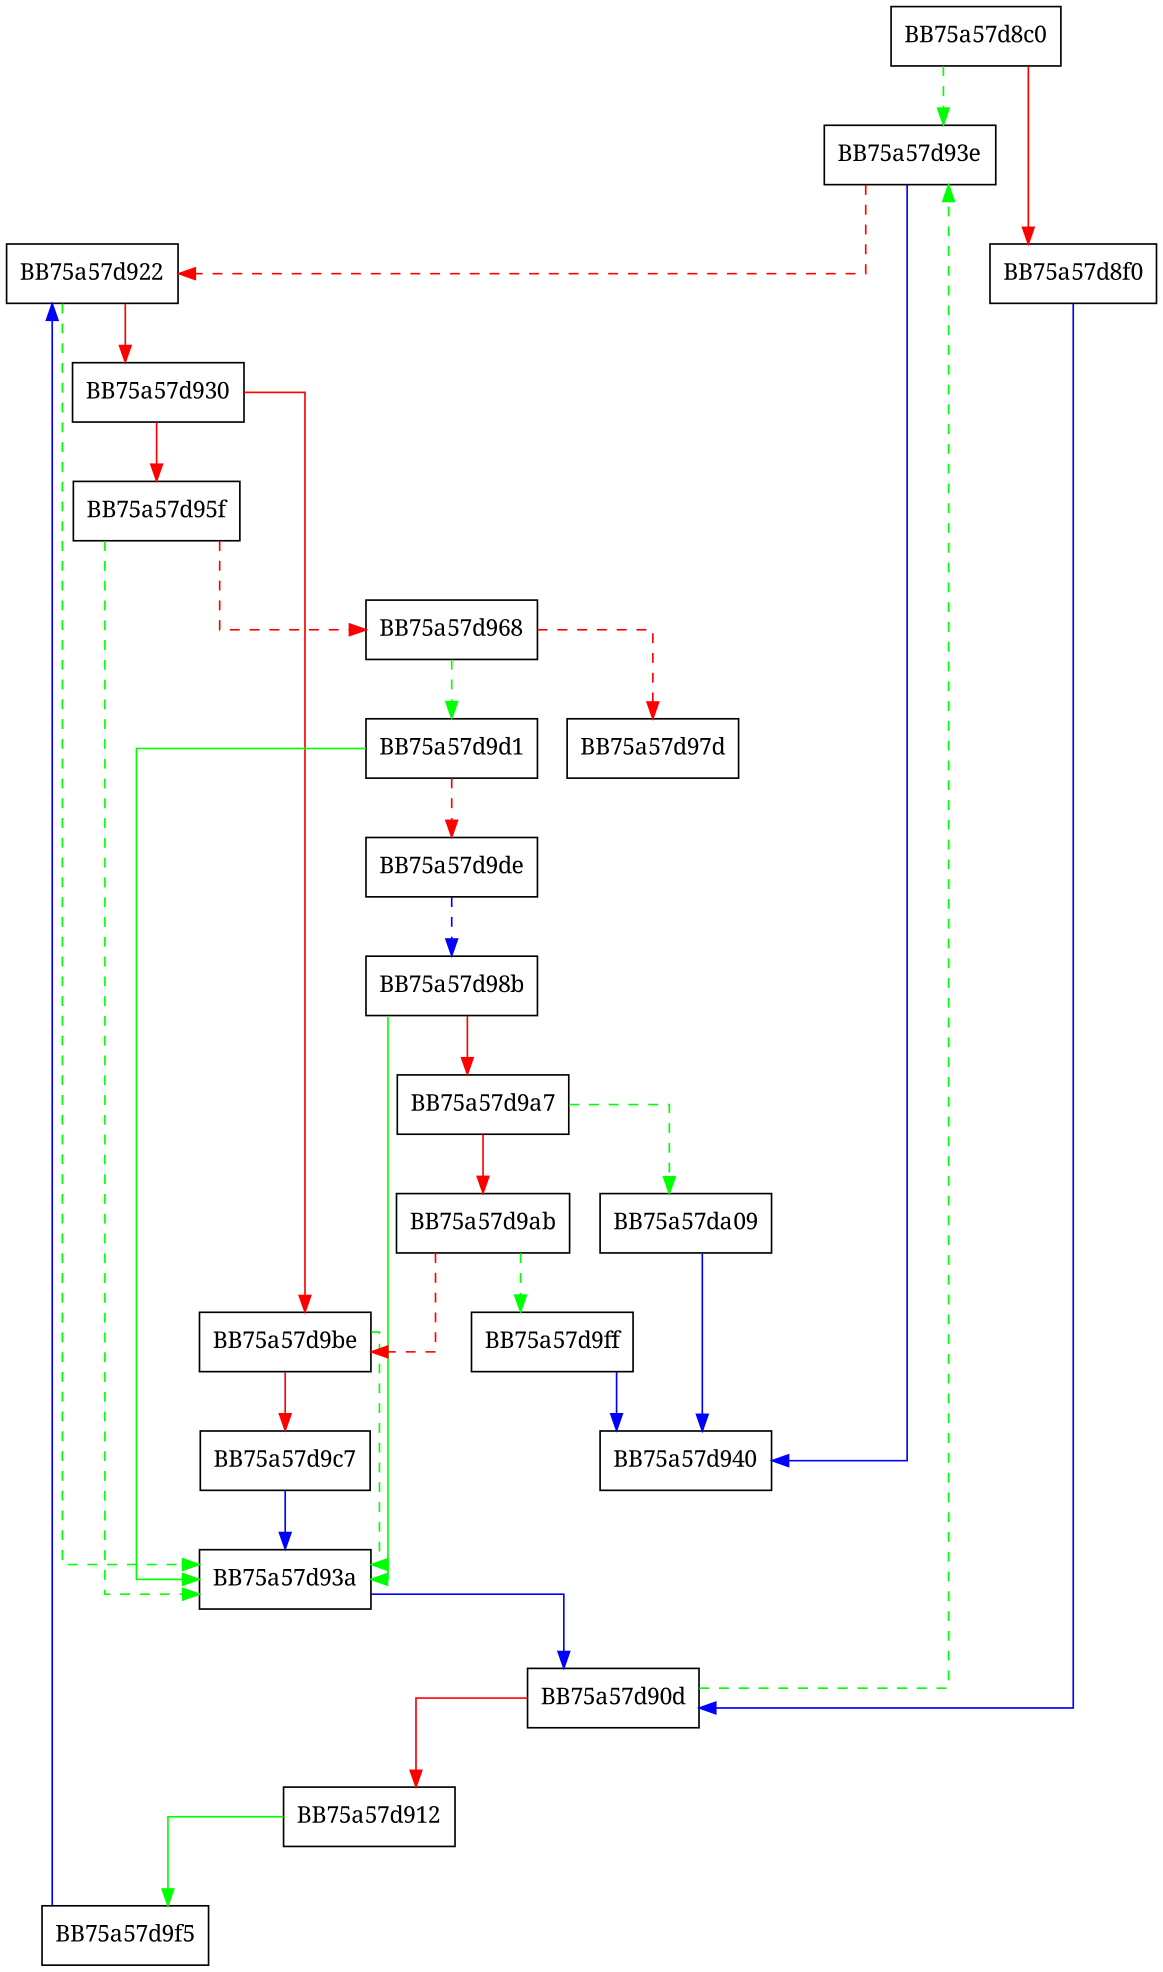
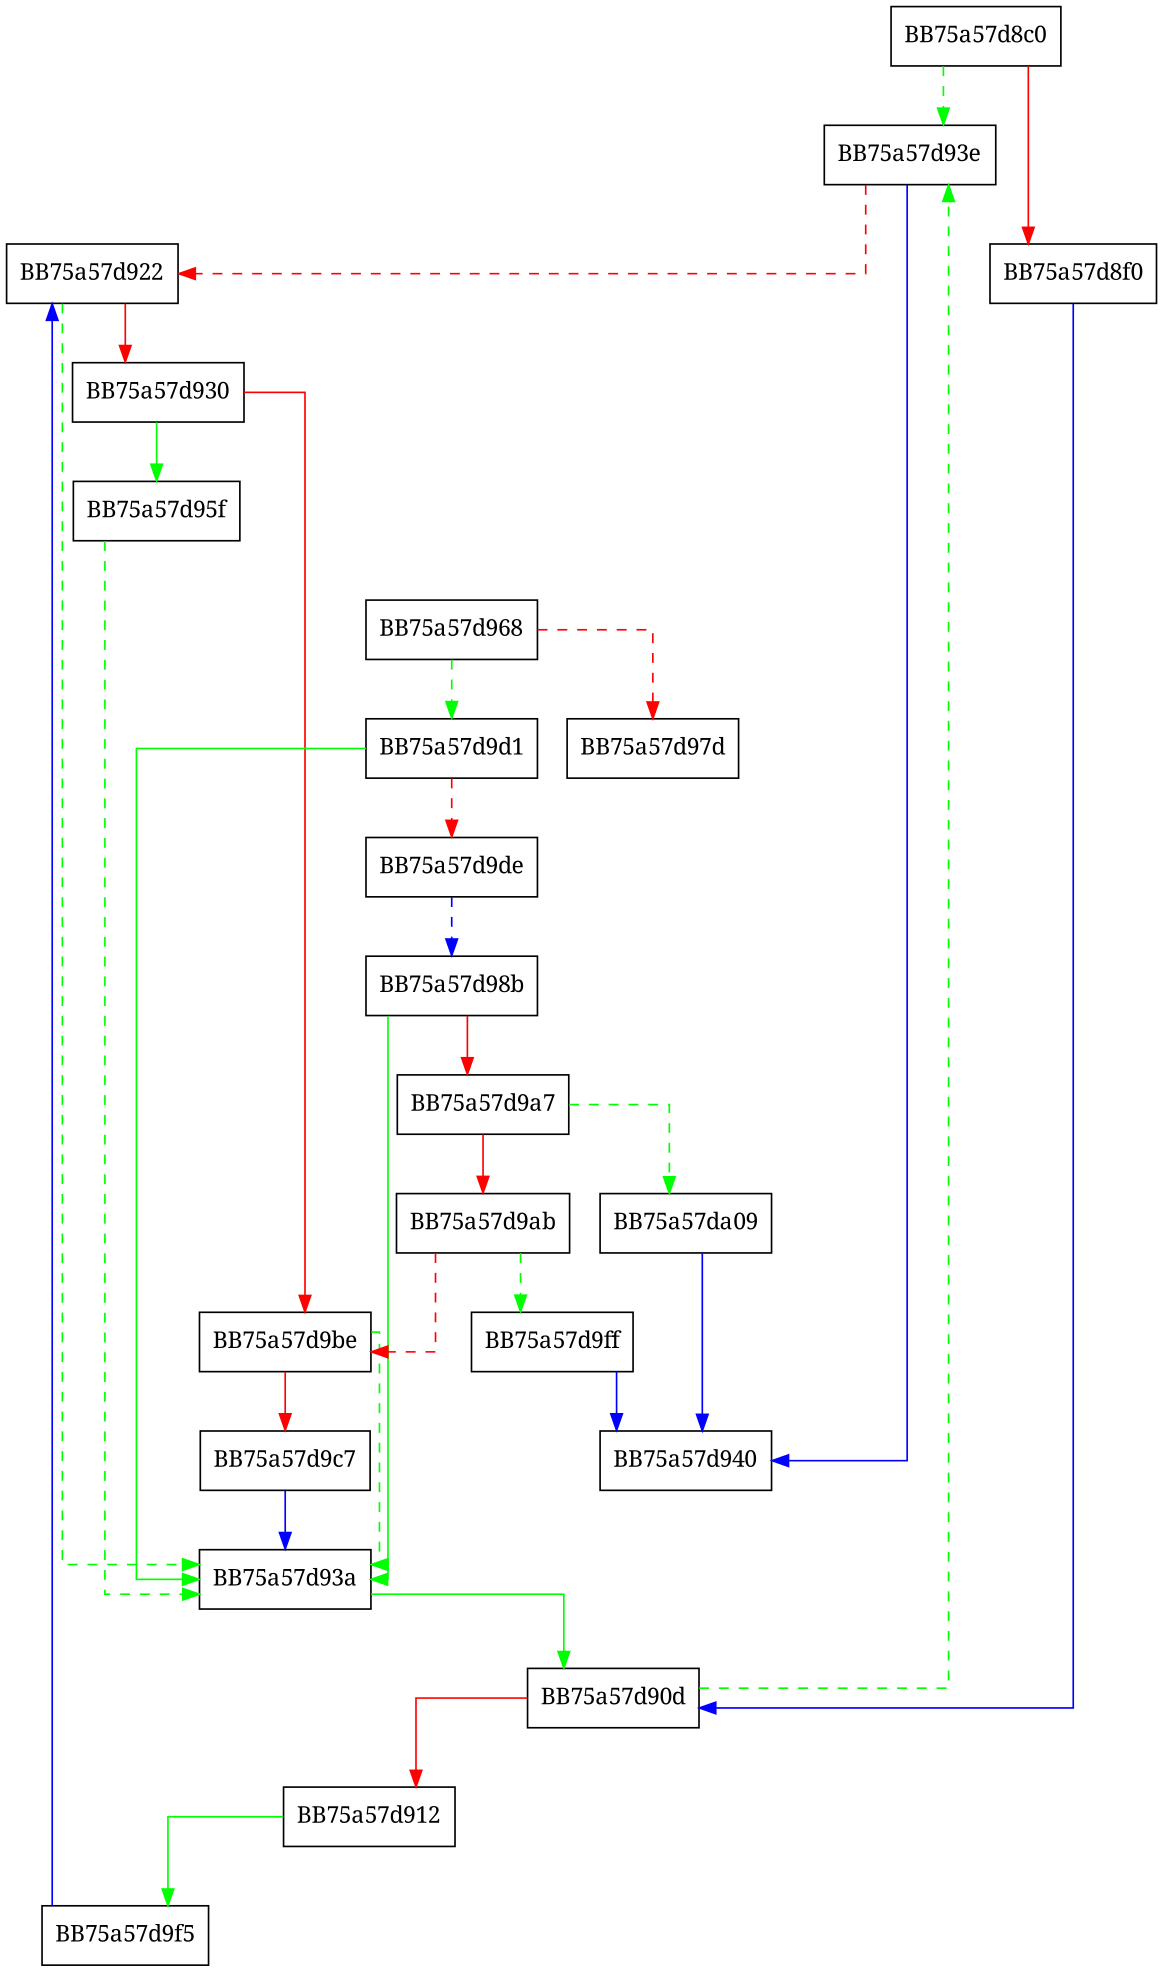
(157, 443) -> (157, 443)
(240, 630) -> none
(496, 1594) -> (496, 1594)
